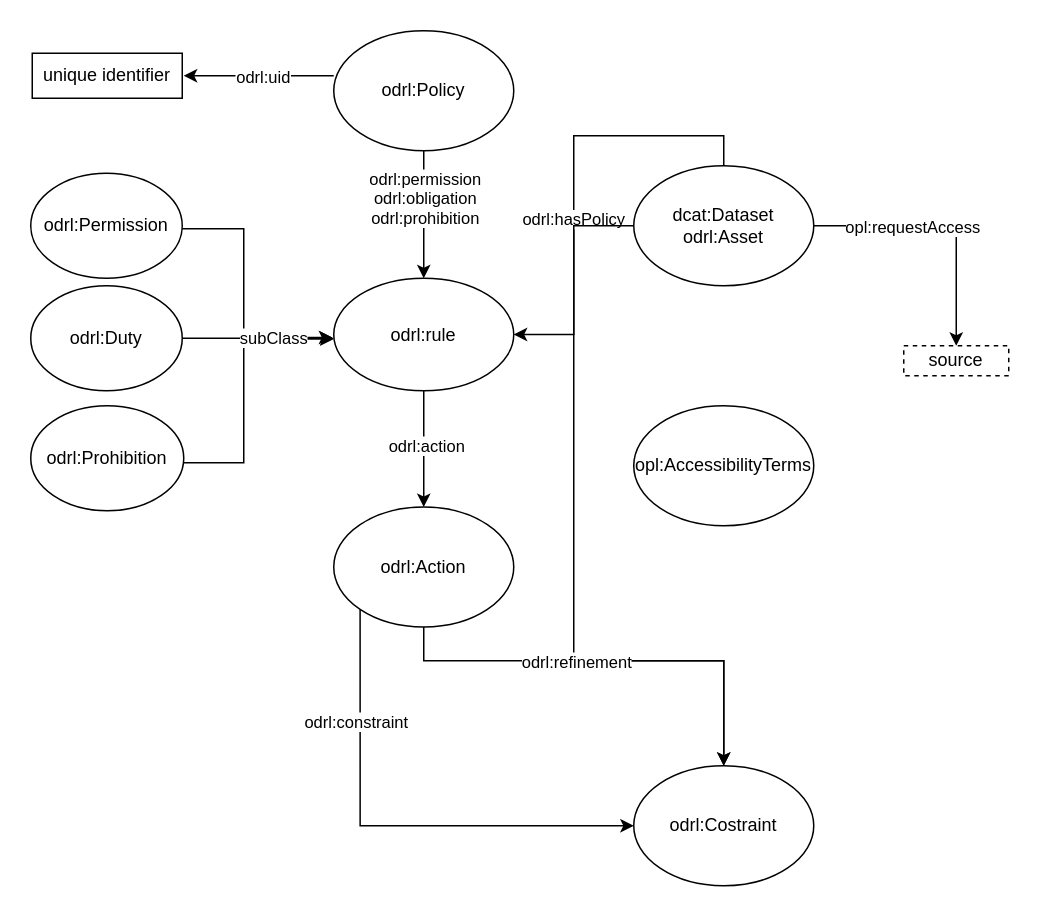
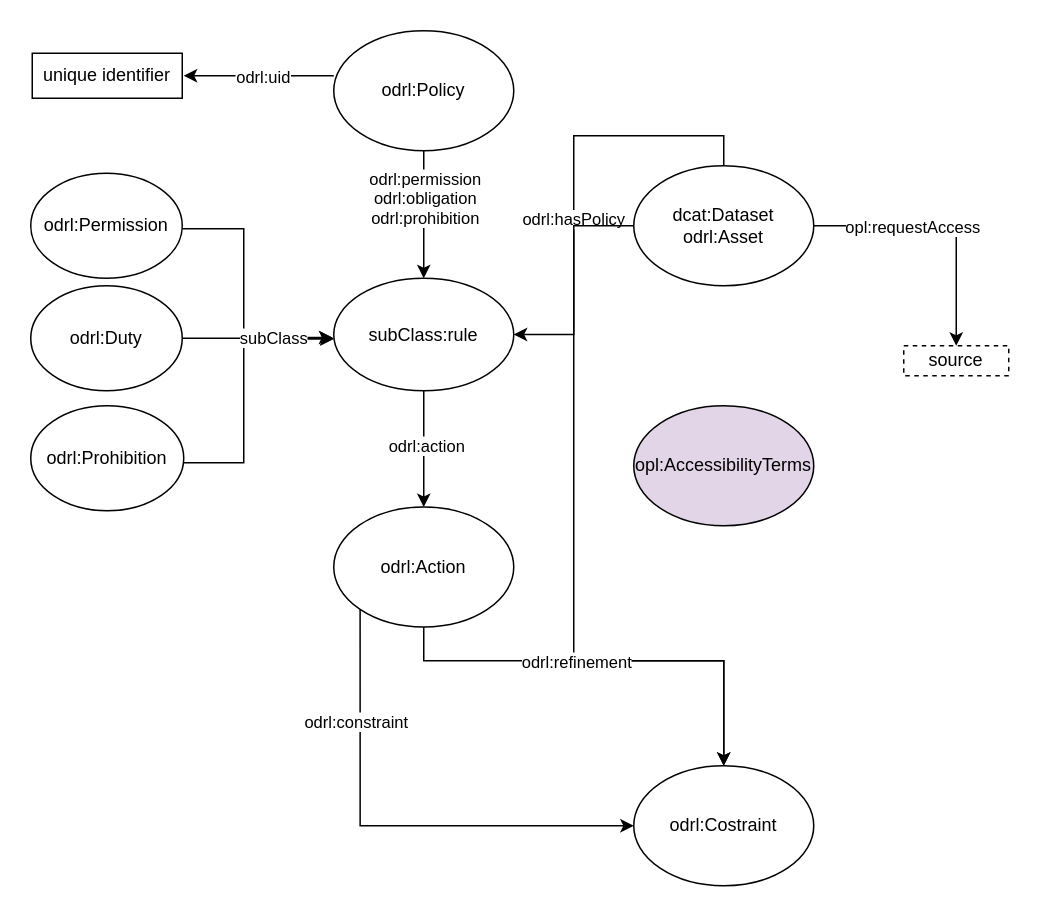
(424, 335) -> (424, 335)
(724, 466) -> (724, 466)
